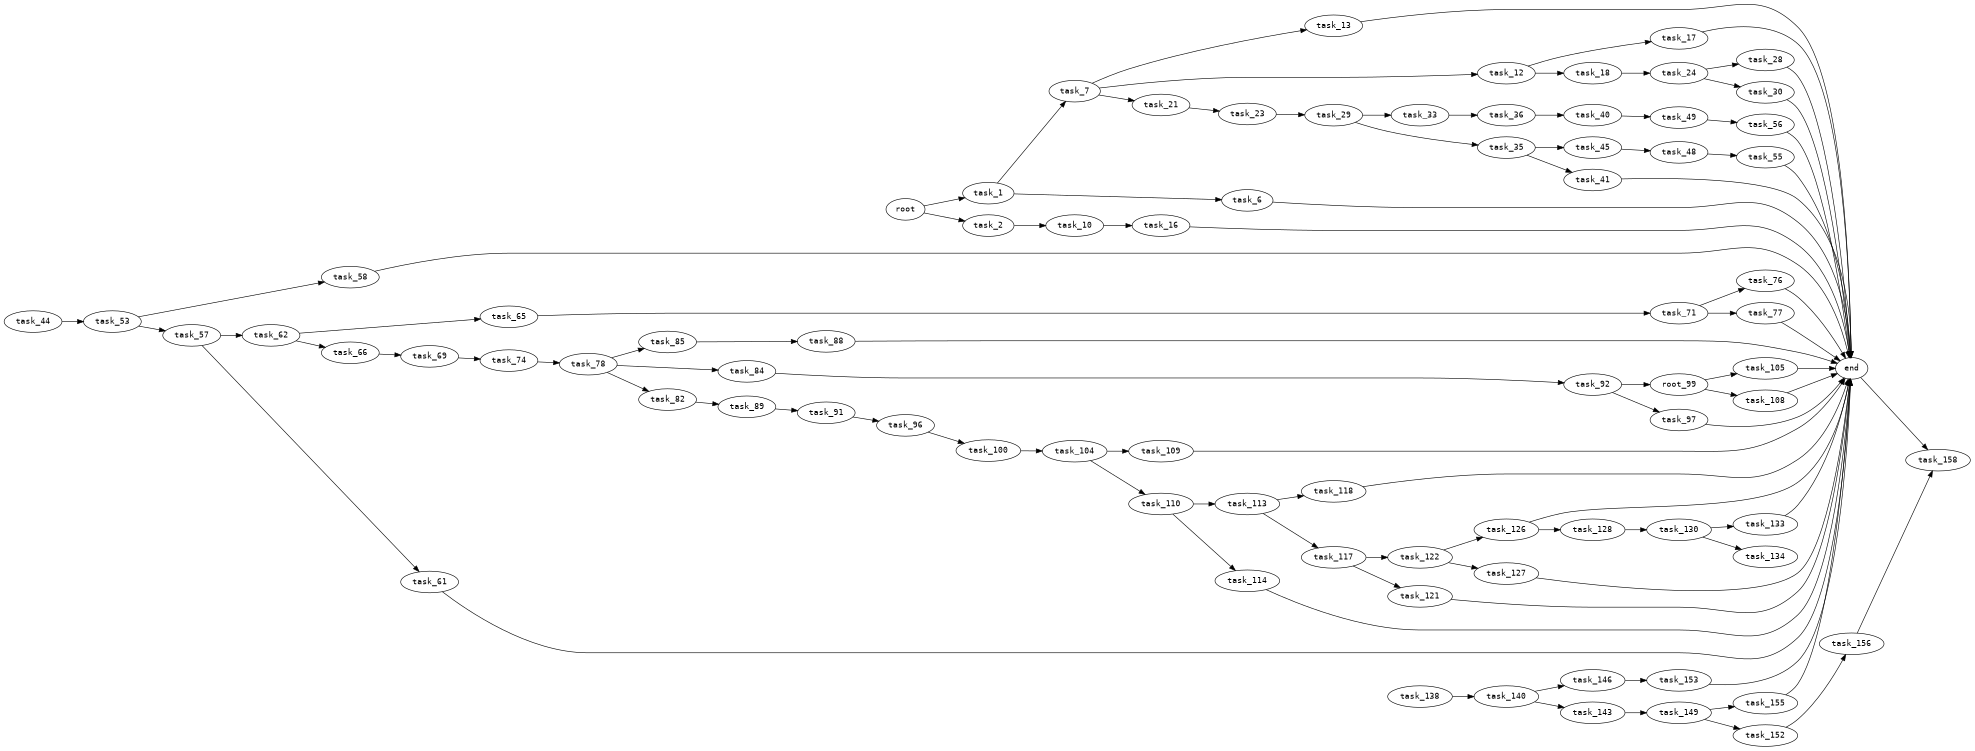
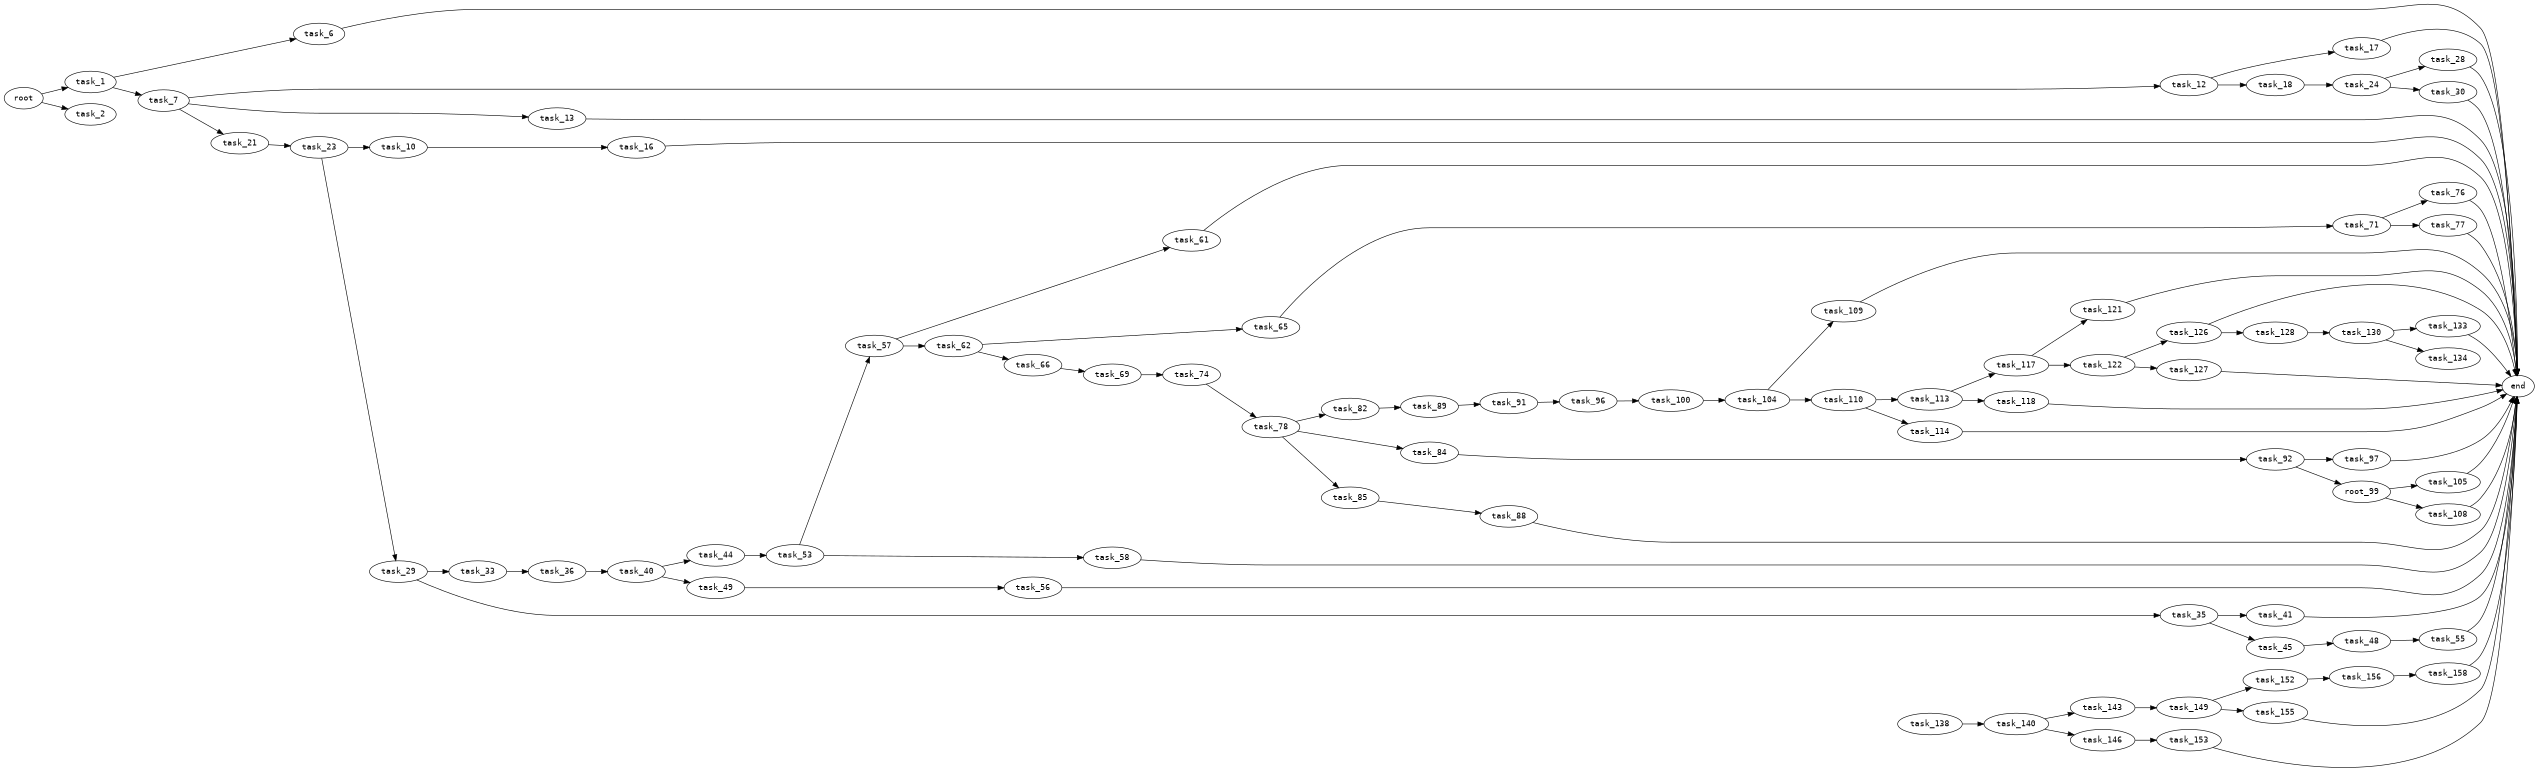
(1027, 226) -> (356, 147)
(1892, 411) -> (2508, 539)
none -> (673, 564)
